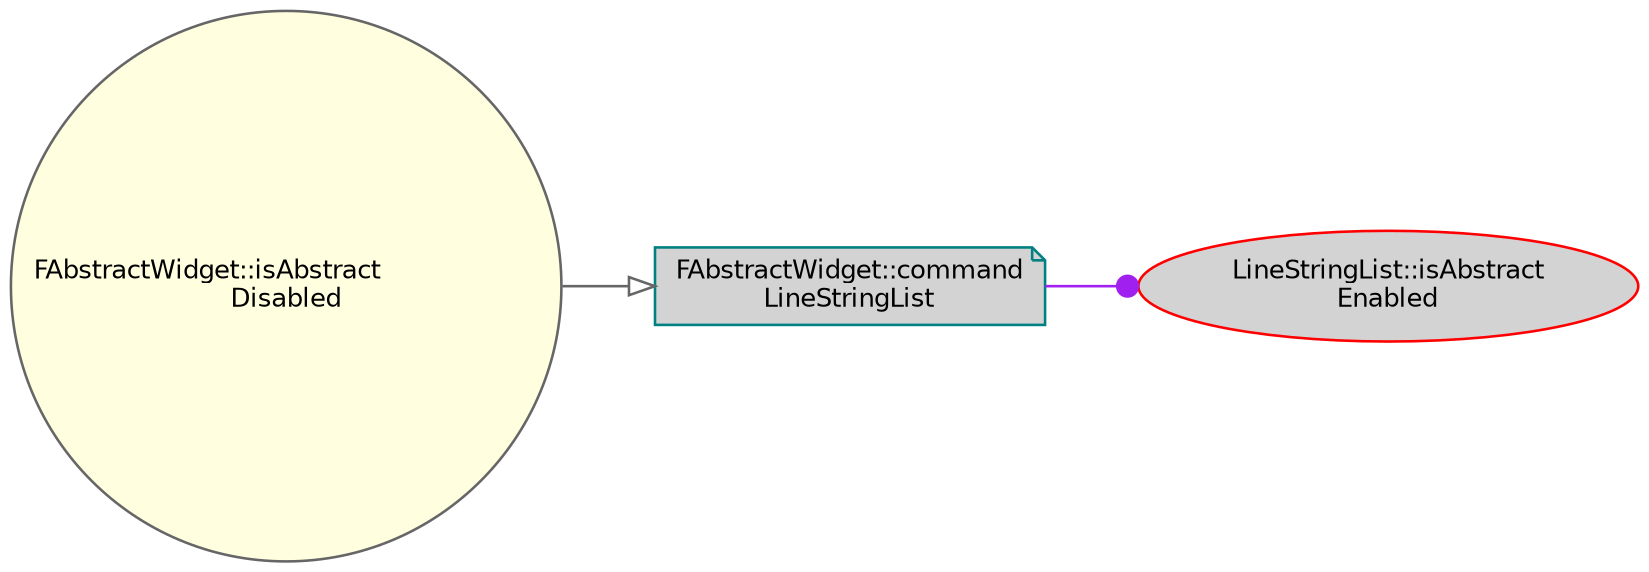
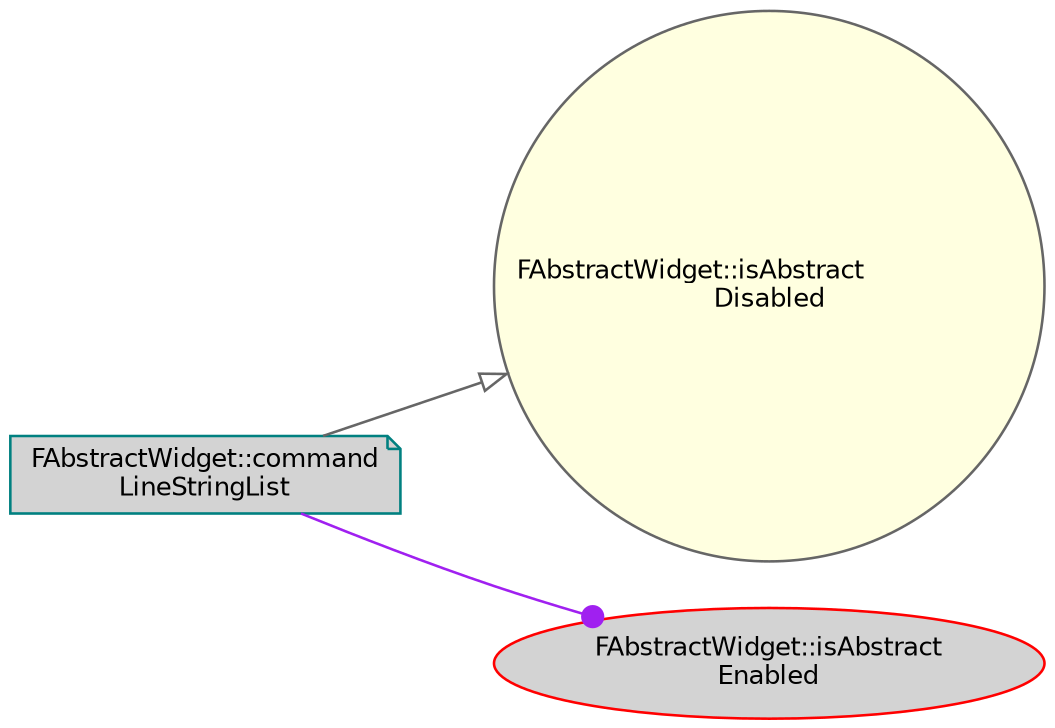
(595, 286) -> (402, 409)
(1388, 286) -> (769, 663)
